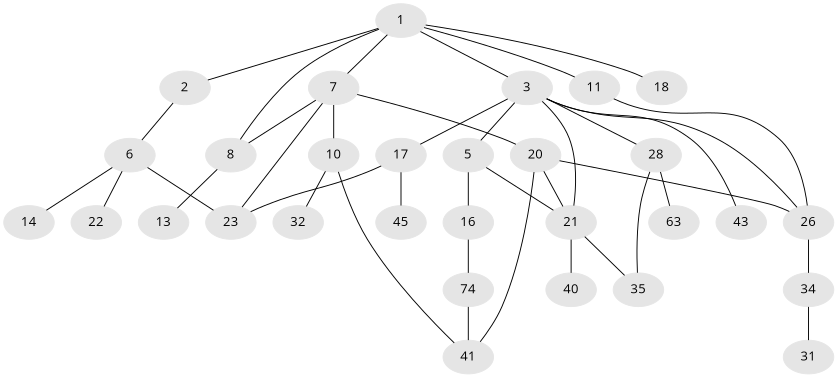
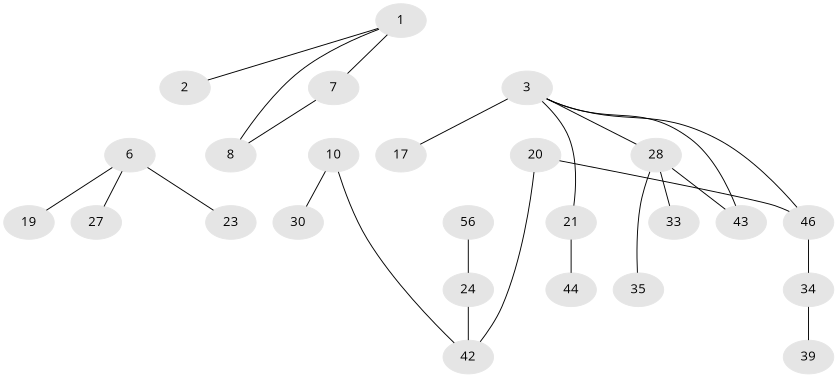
(464, 54) -> none
(594, 88) -> none
(662, 88) -> none
(437, 117) -> none
(157, 122) -> none
(334, 122) -> none
(282, 155) -> none
(468, 155) -> none
(326, 186) -> none
(553, 189) -> none
none -> (709, 197)
(29, 222) -> (29, 222)
(96, 222) -> (96, 222)
(164, 222) -> none
(298, 222) -> (298, 222)
(401, 222) -> none
(468, 222) -> (468, 222)
(674, 222) -> (674, 222)
(809, 222) -> (809, 222)
(605, 256) -> none
(468, 290) -> (468, 290)
(571, 290) -> (571, 290)
(468, 357) -> (468, 357)
(809, 357) -> (809, 357)
